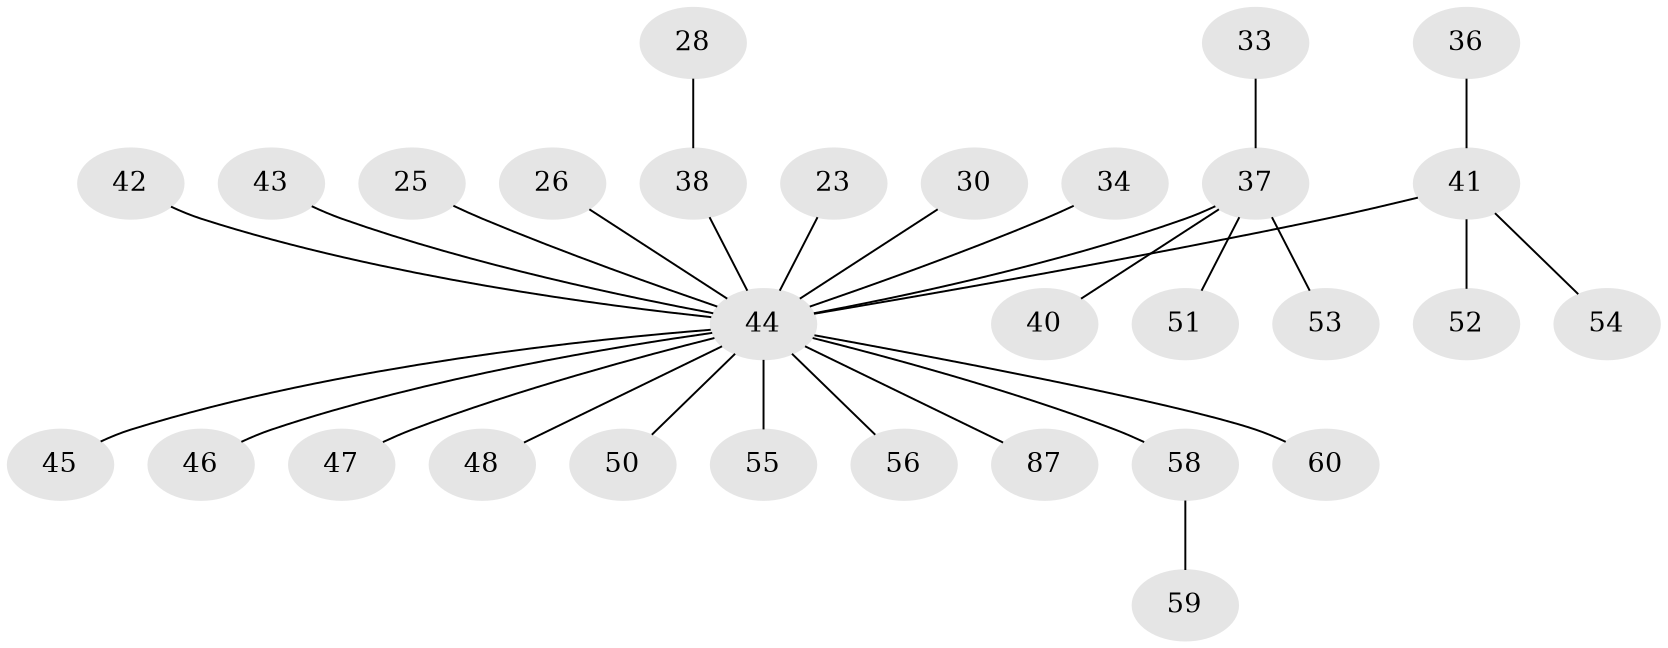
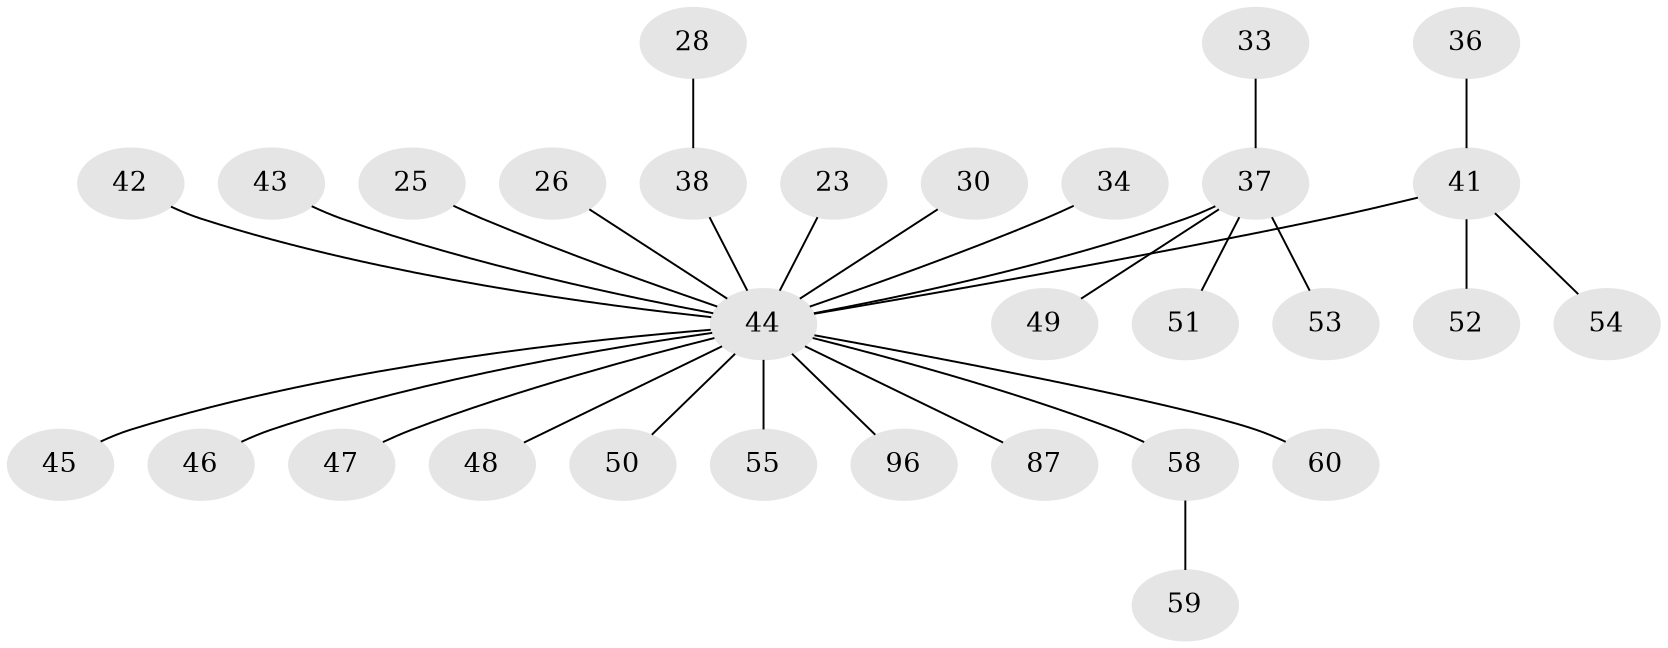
(1045, 324) -> (1045, 324)
(904, 465) -> (904, 465)
